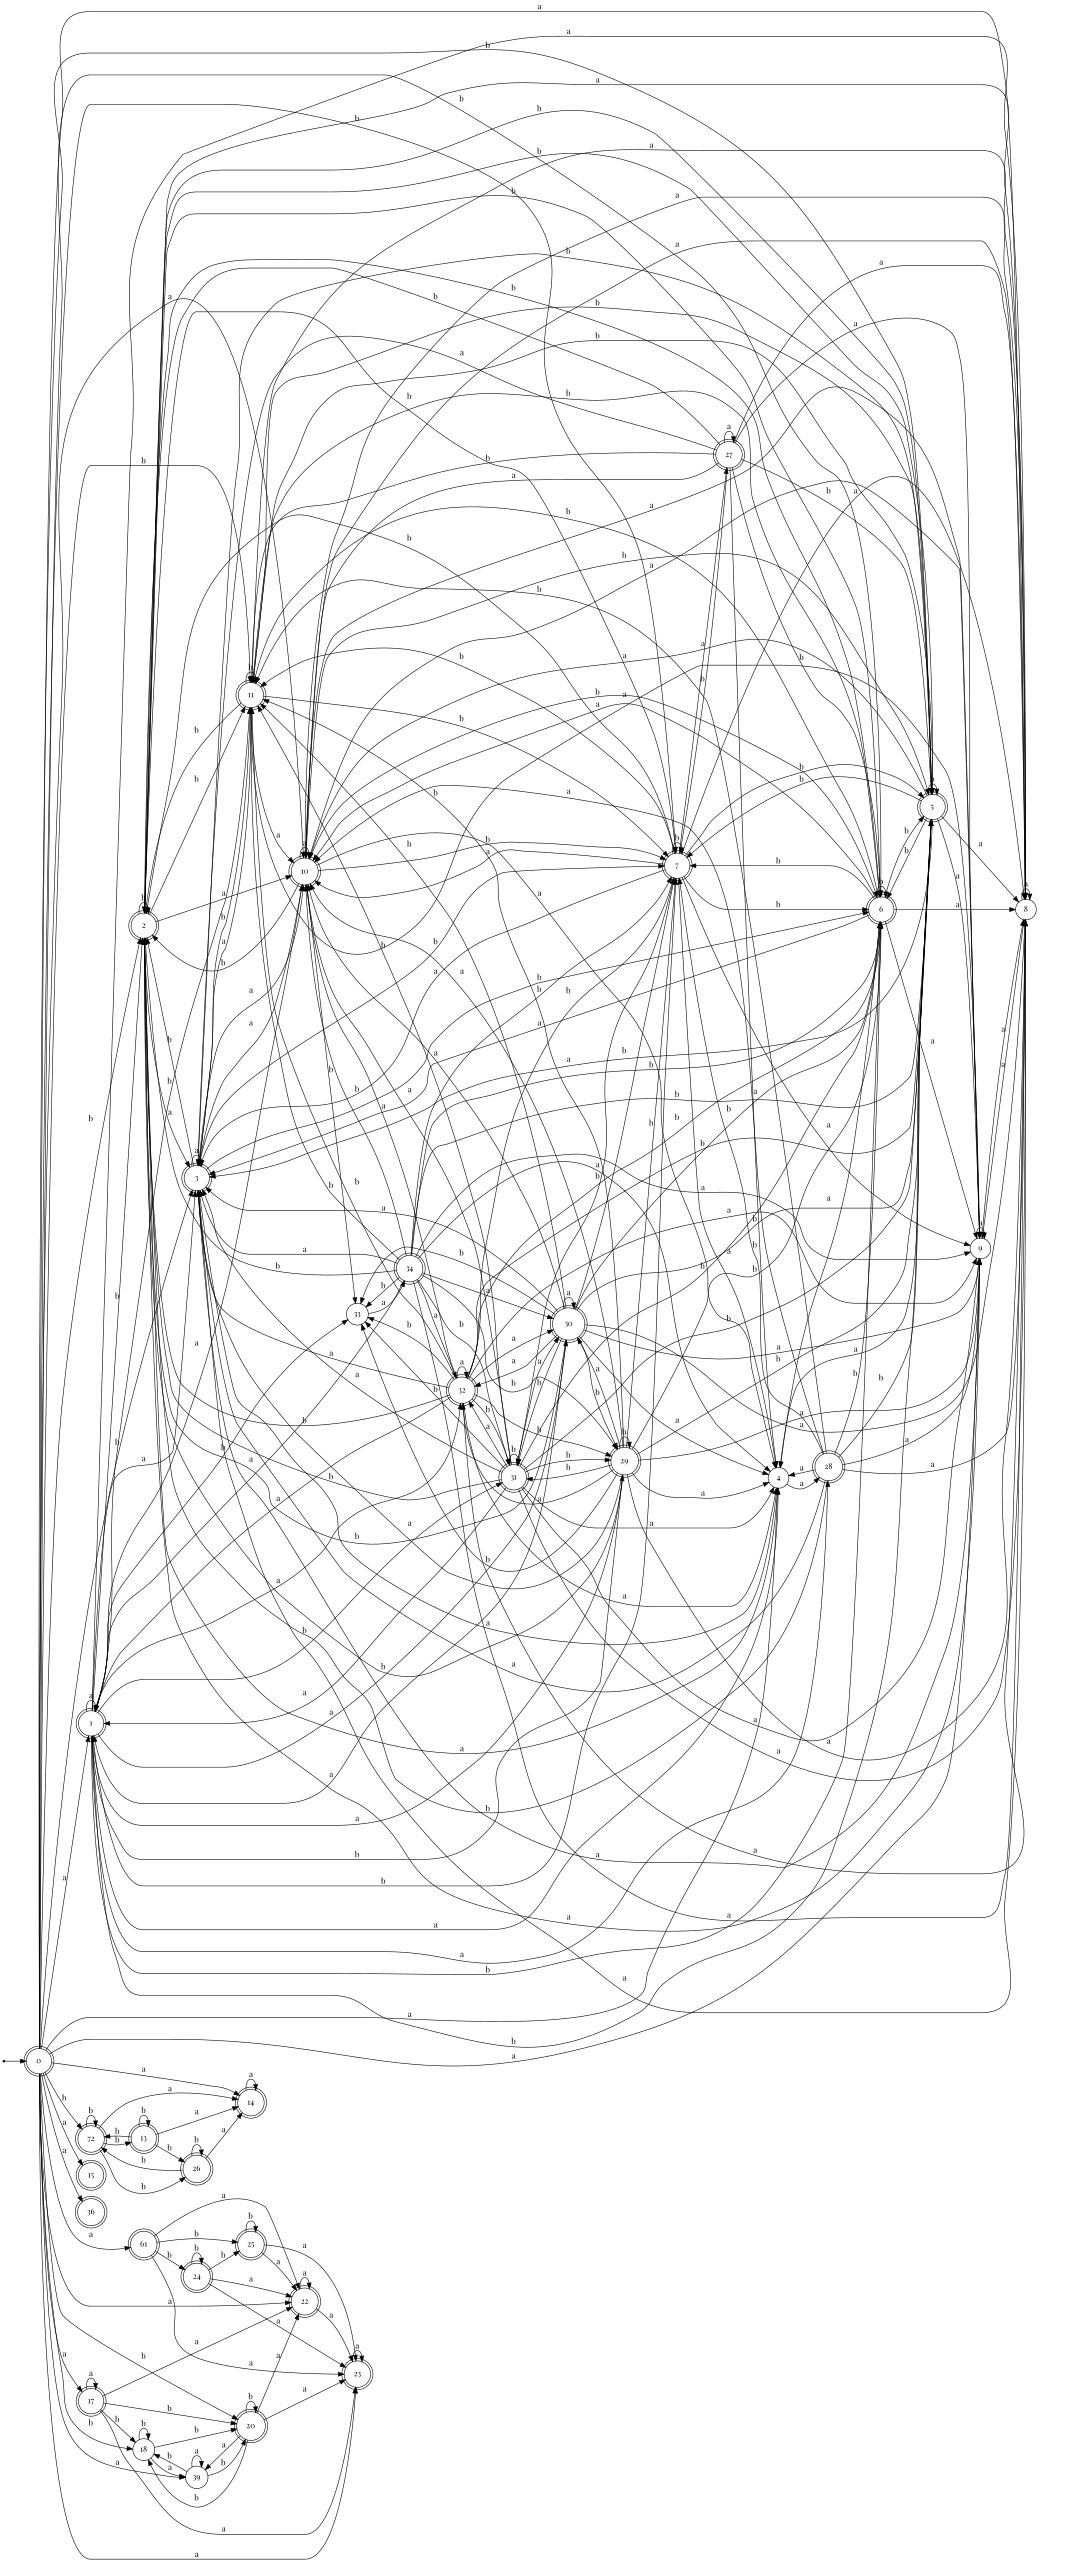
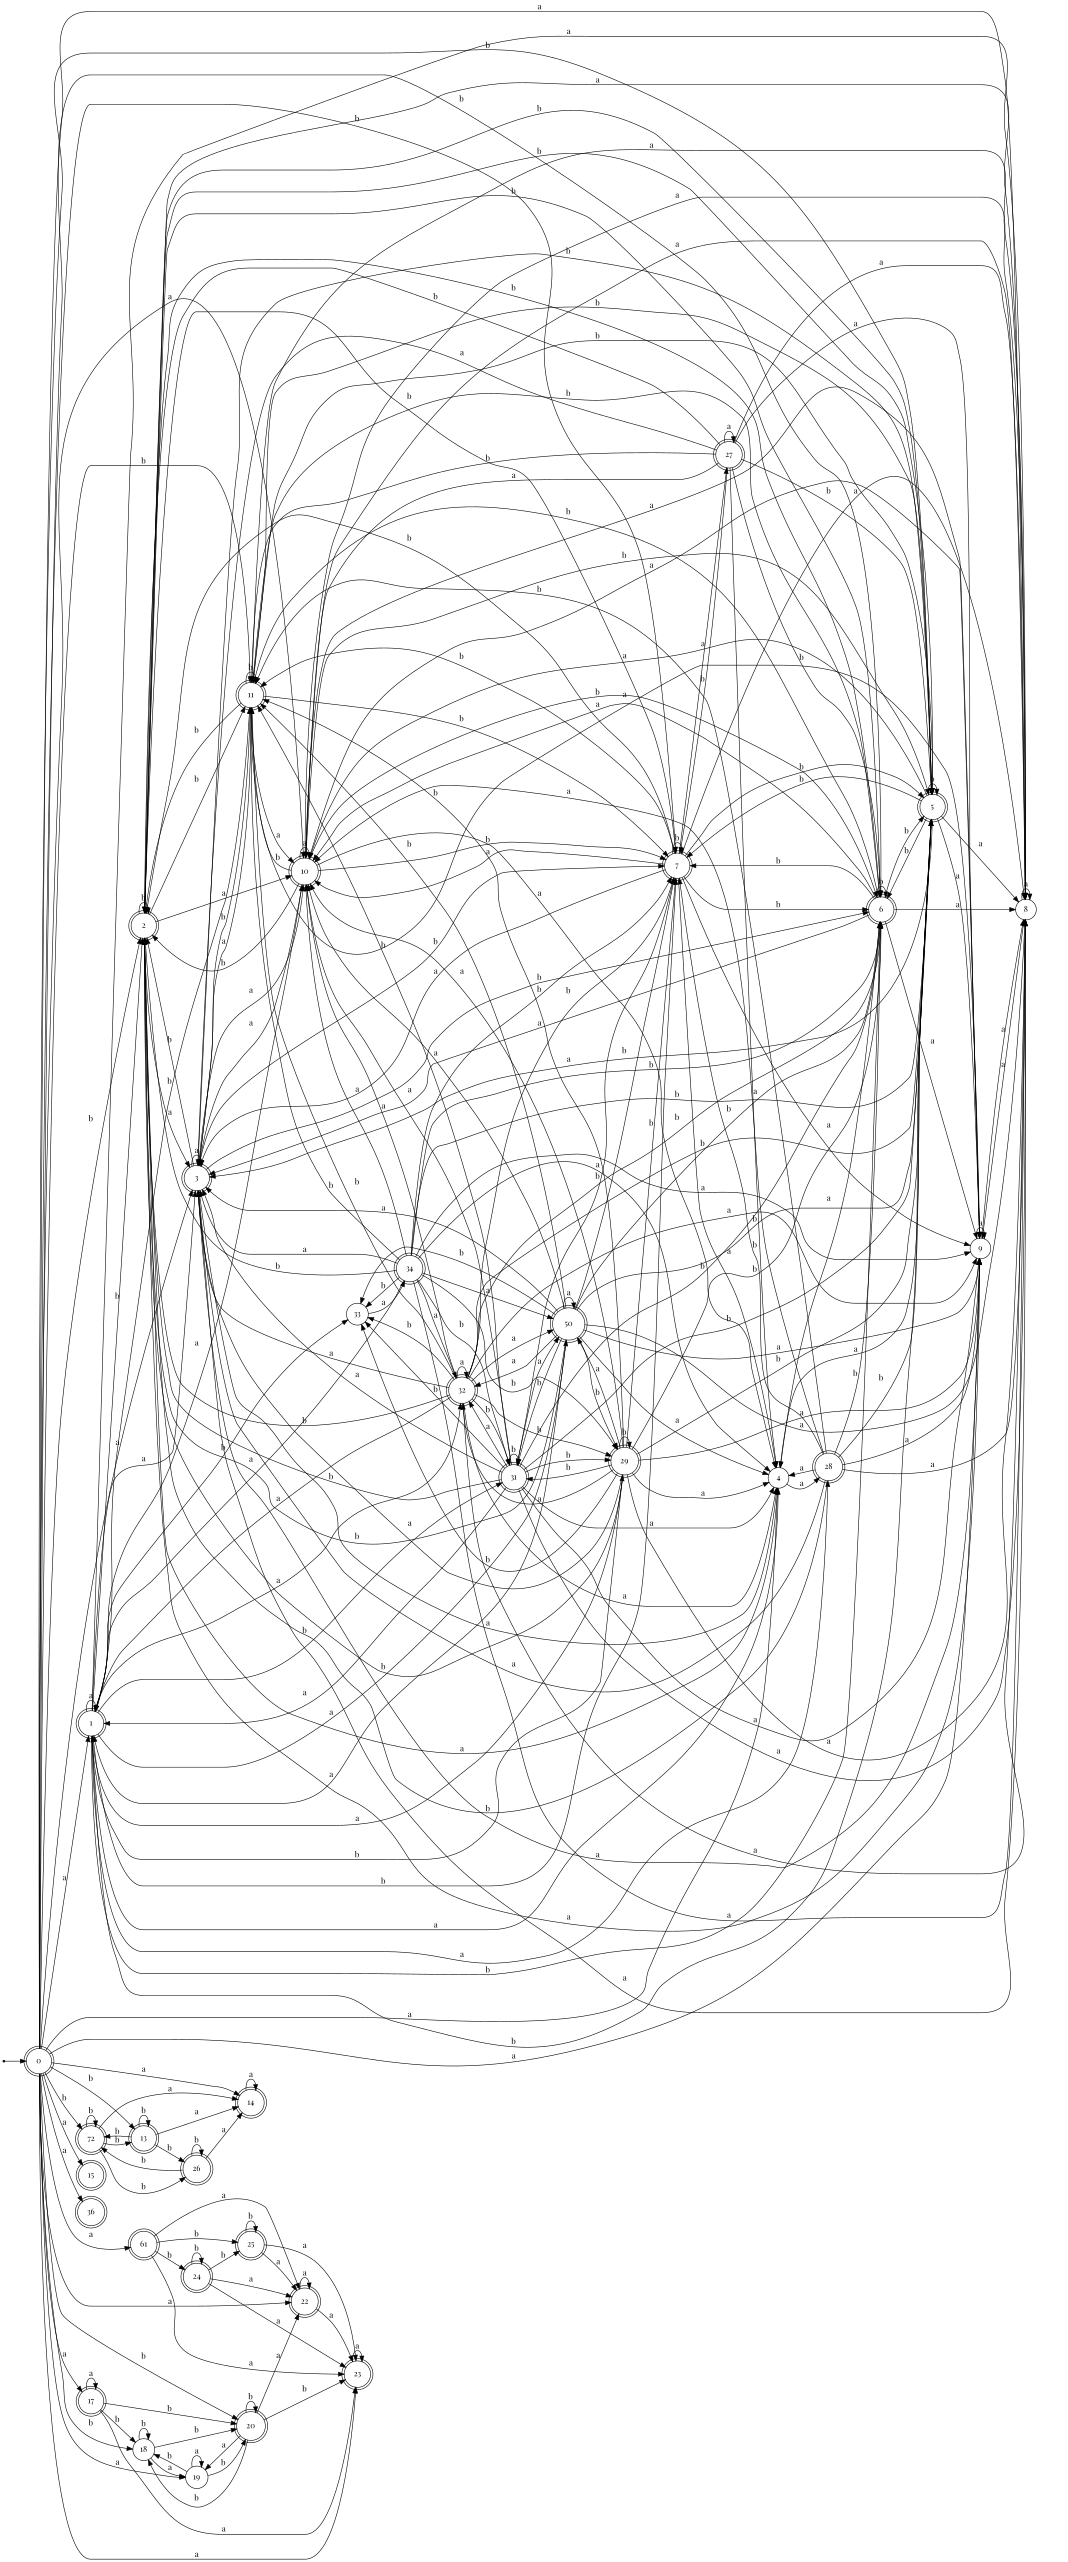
(357, 1090) -> (357, 1090)
(331, 1091) -> (258, 798)
(569, 1324) -> (569, 1324)
(118, 1443) -> (118, 1443)
none -> (93, 2093)
(195, 2353) -> none
(305, 2389) -> (305, 2389)
(197, 2477) -> (197, 2477)
